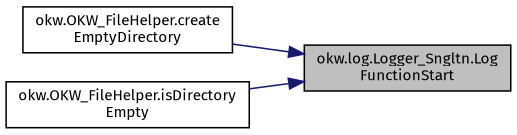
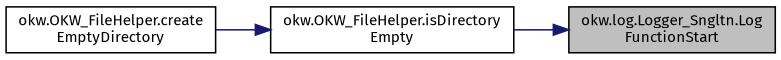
(261, 48) -> (236, 30)
